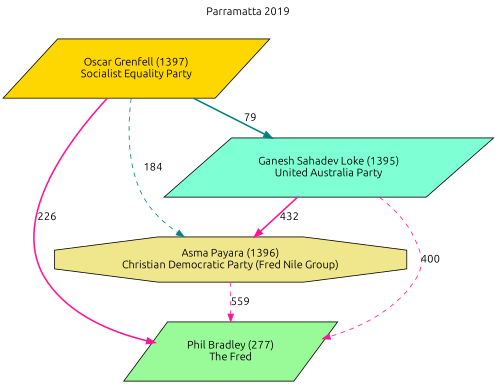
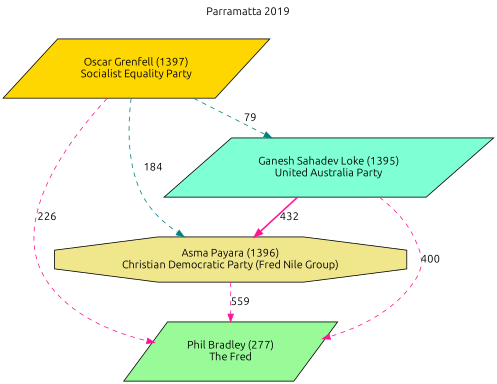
(229, 116) -> (229, 116)
(35, 240) -> (35, 240)
